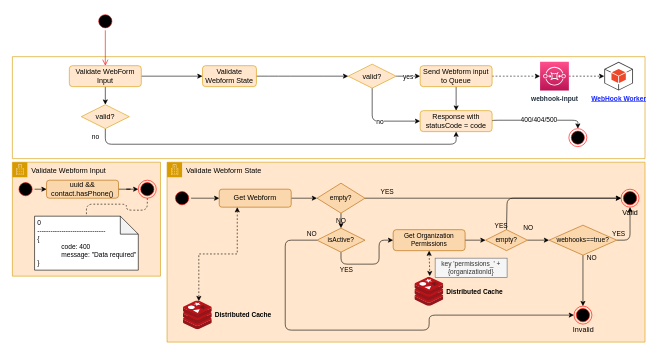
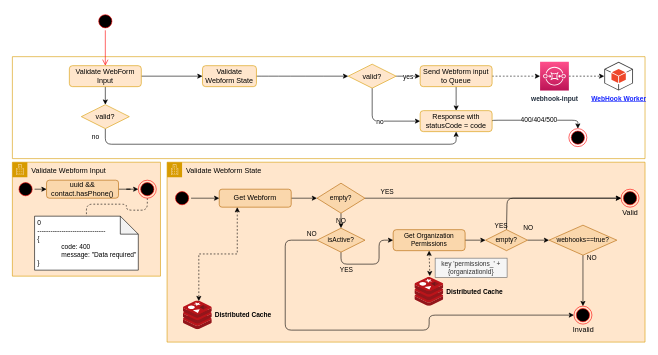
(629, 239) -> none
